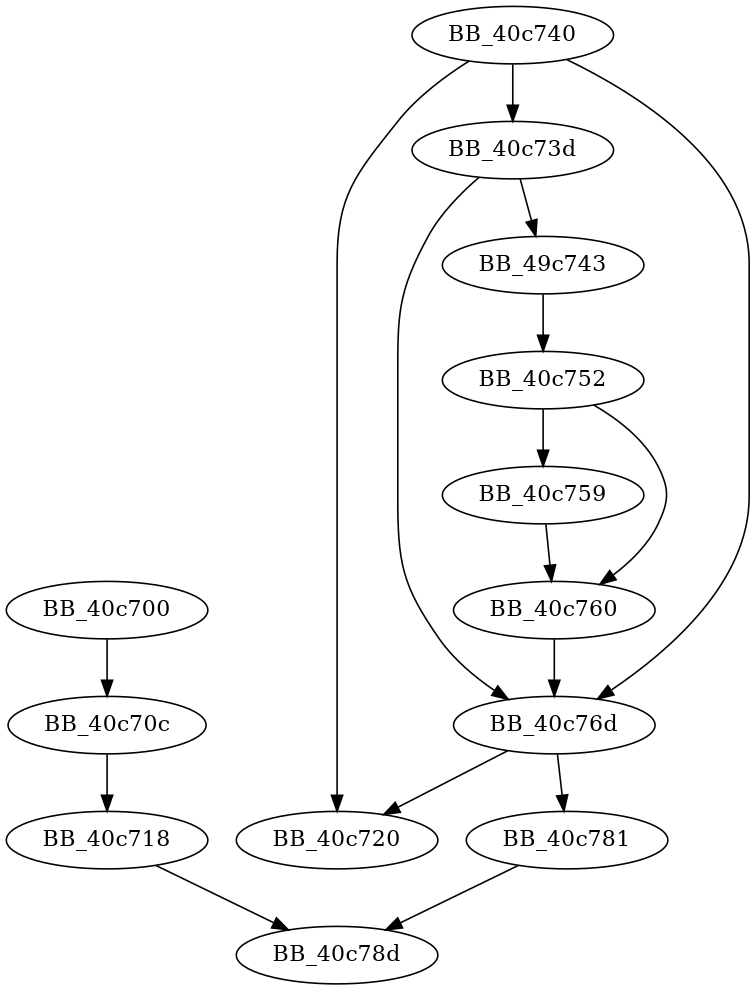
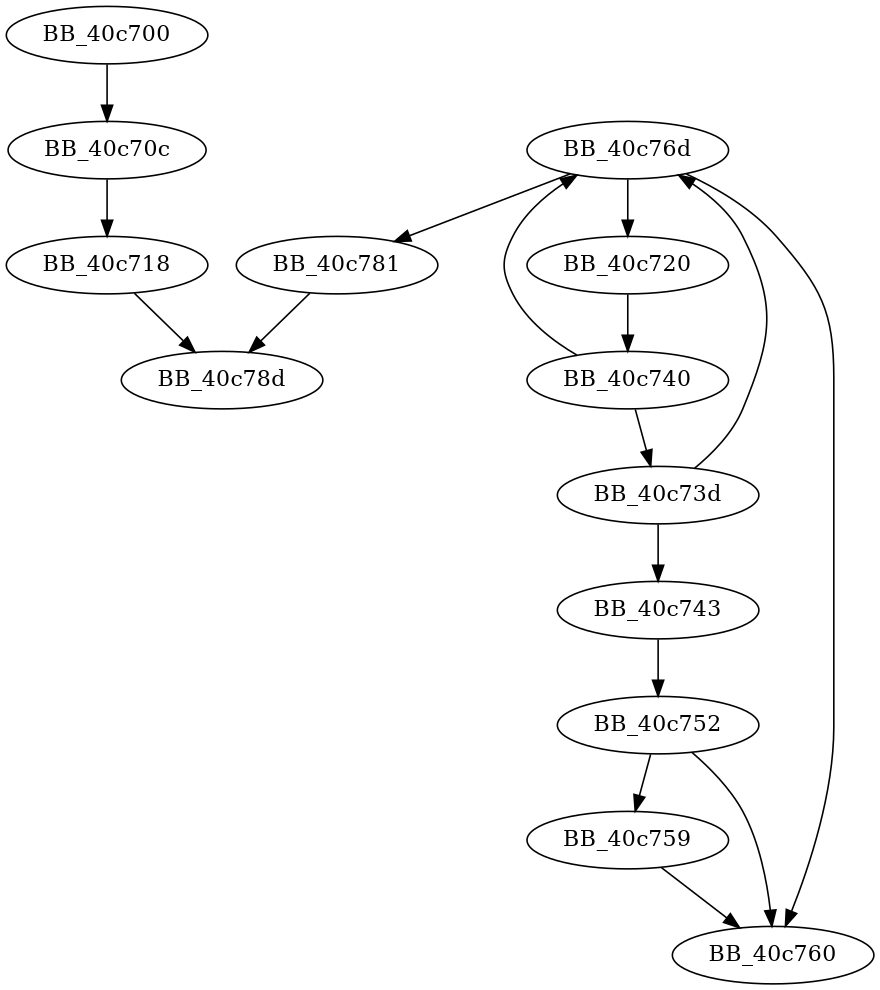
(543, 265) -> (658, 610)
(337, 403) -> (628, 315)
(554, 660) -> (834, 513)
